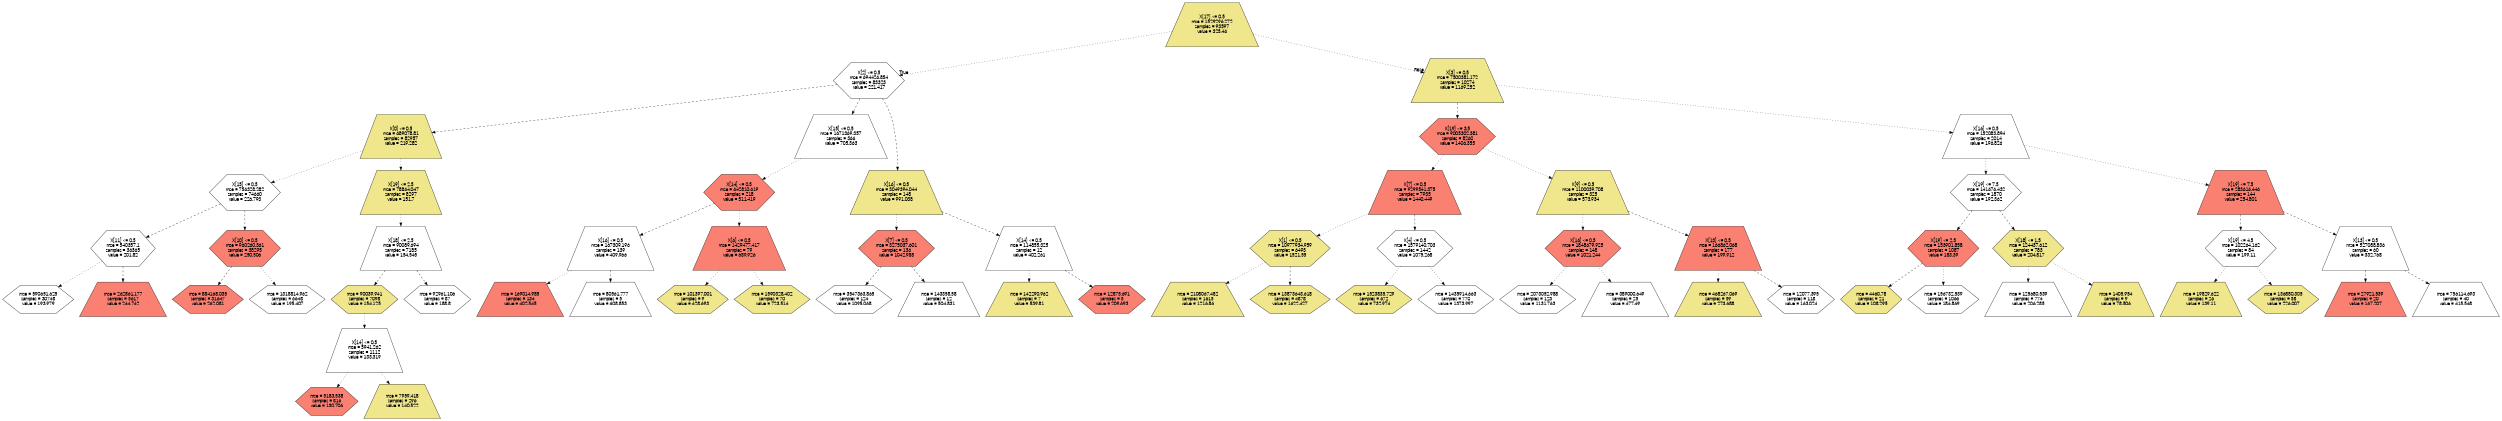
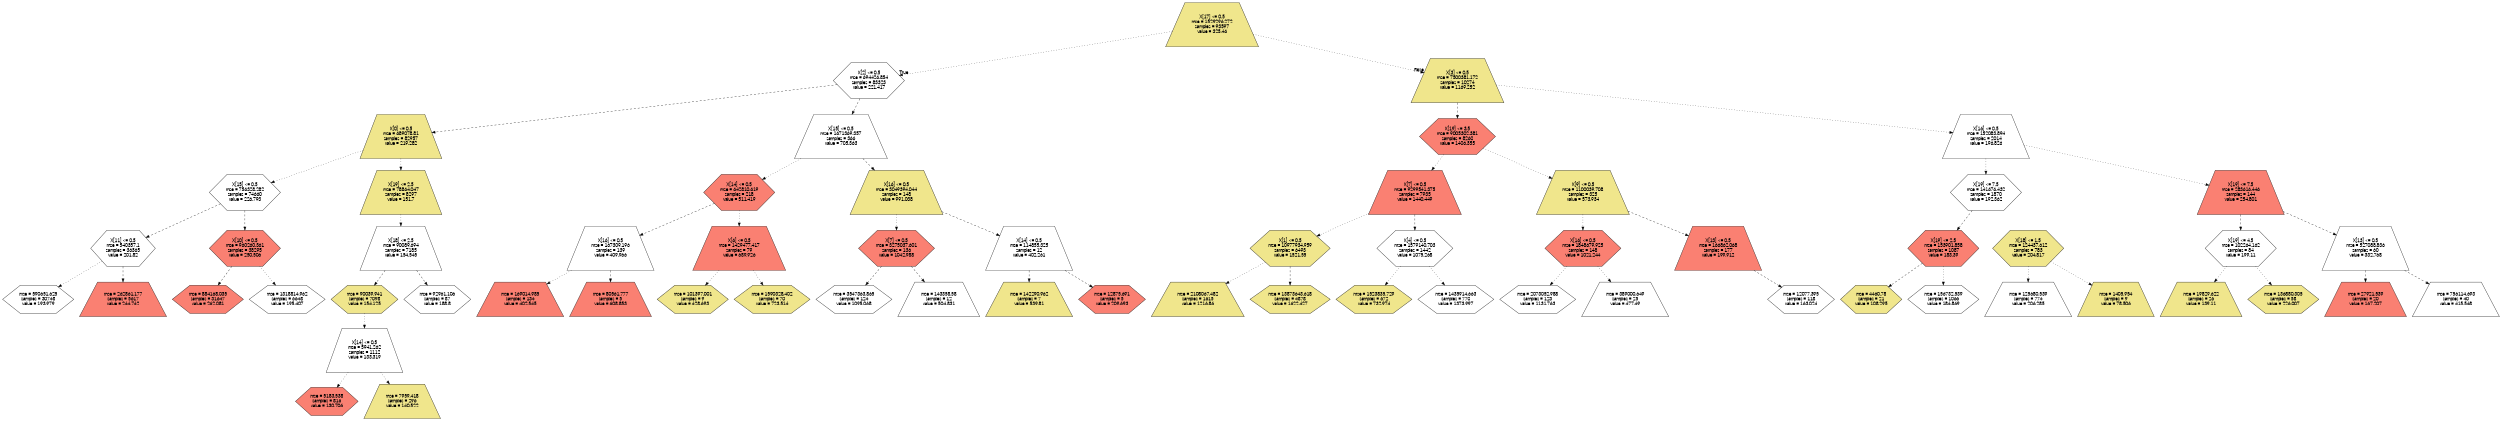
(895, 132) -> (868, 163)
(2006, 219) -> none
(1029, 275) -> (1029, 275)
(611, 299) -> (611, 299)
(1718, 299) -> none
